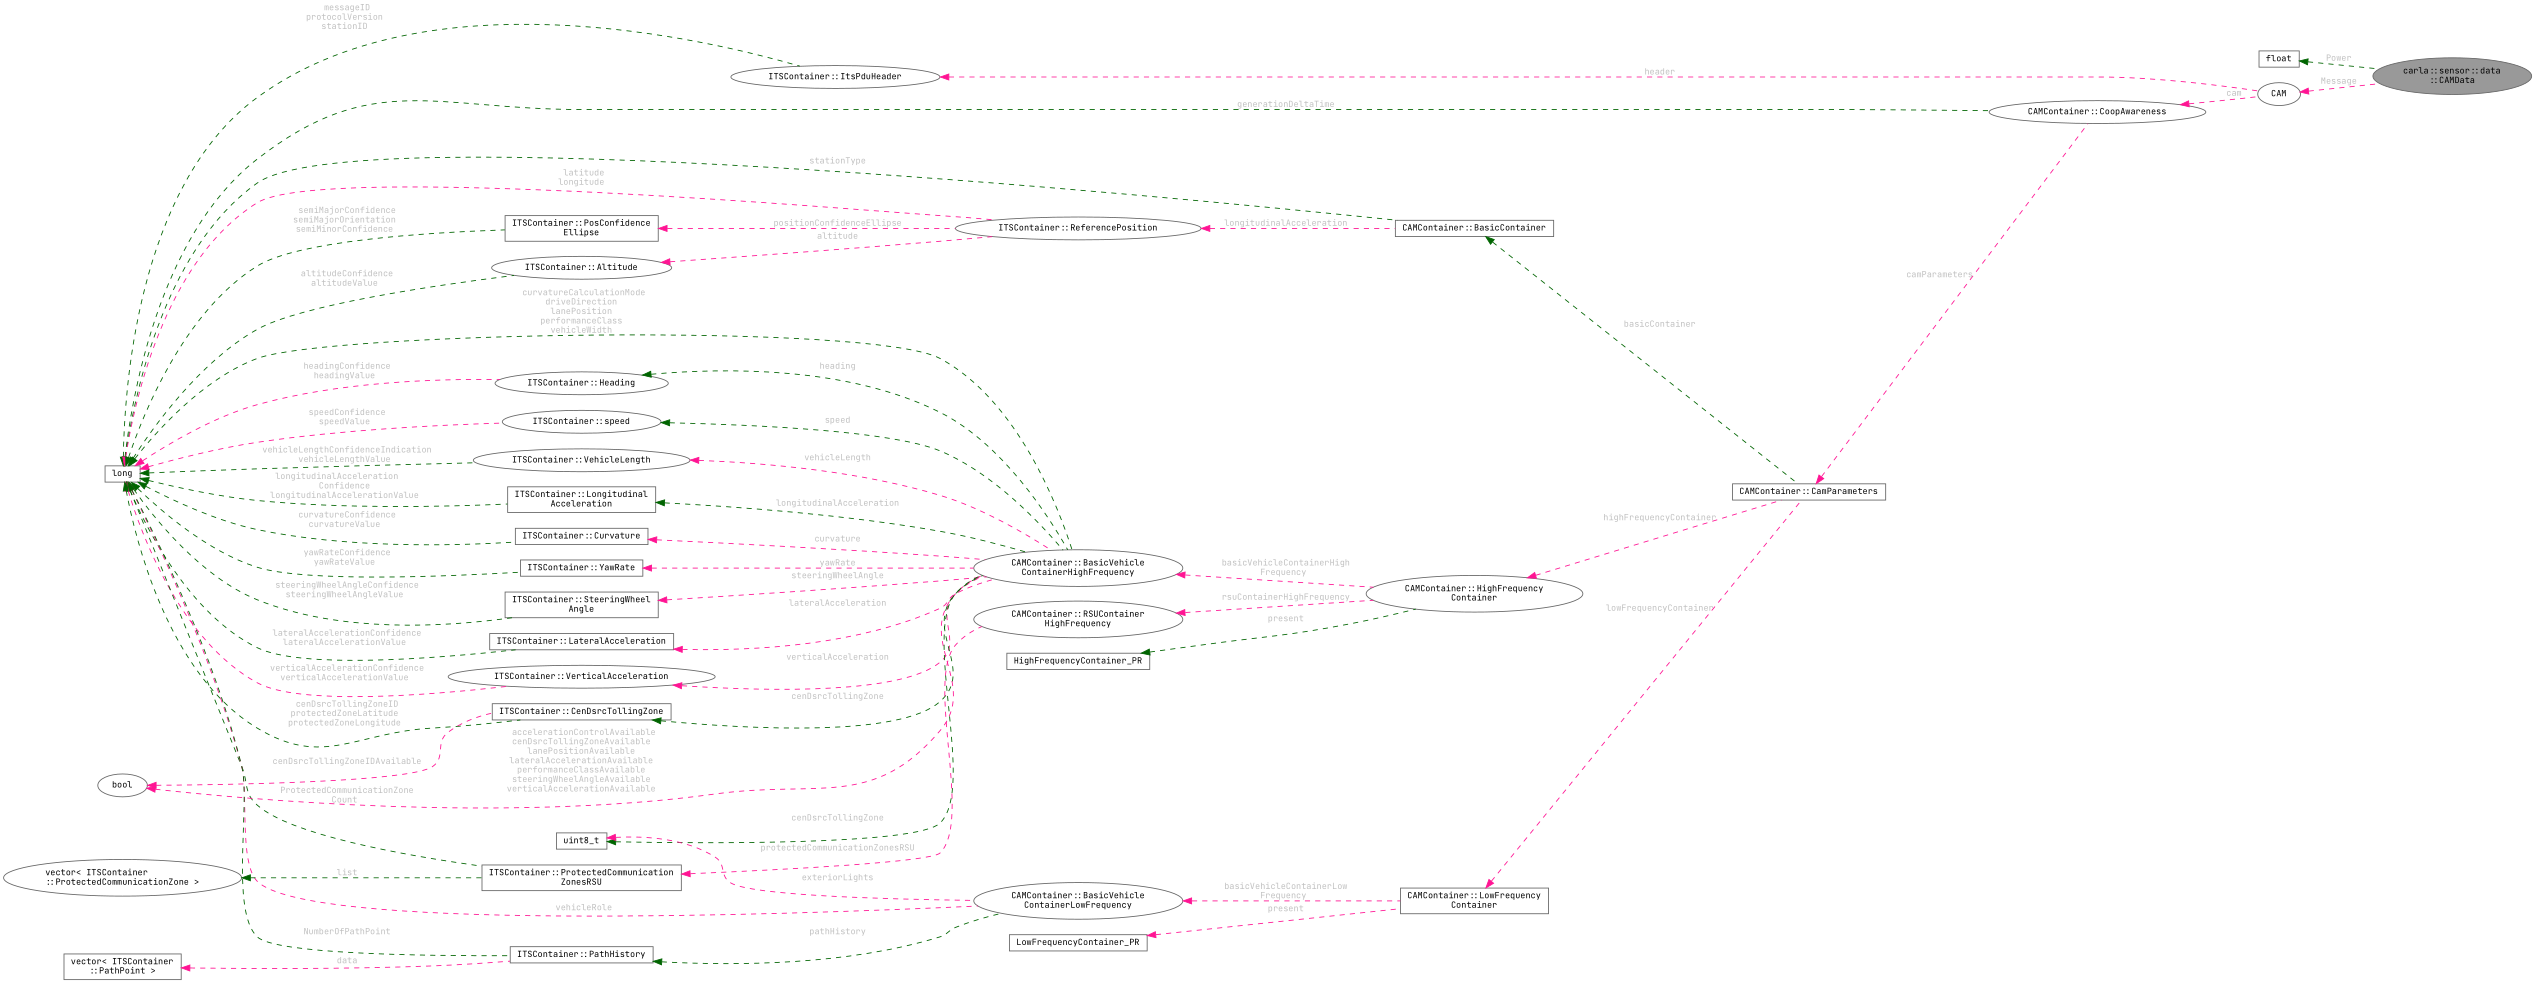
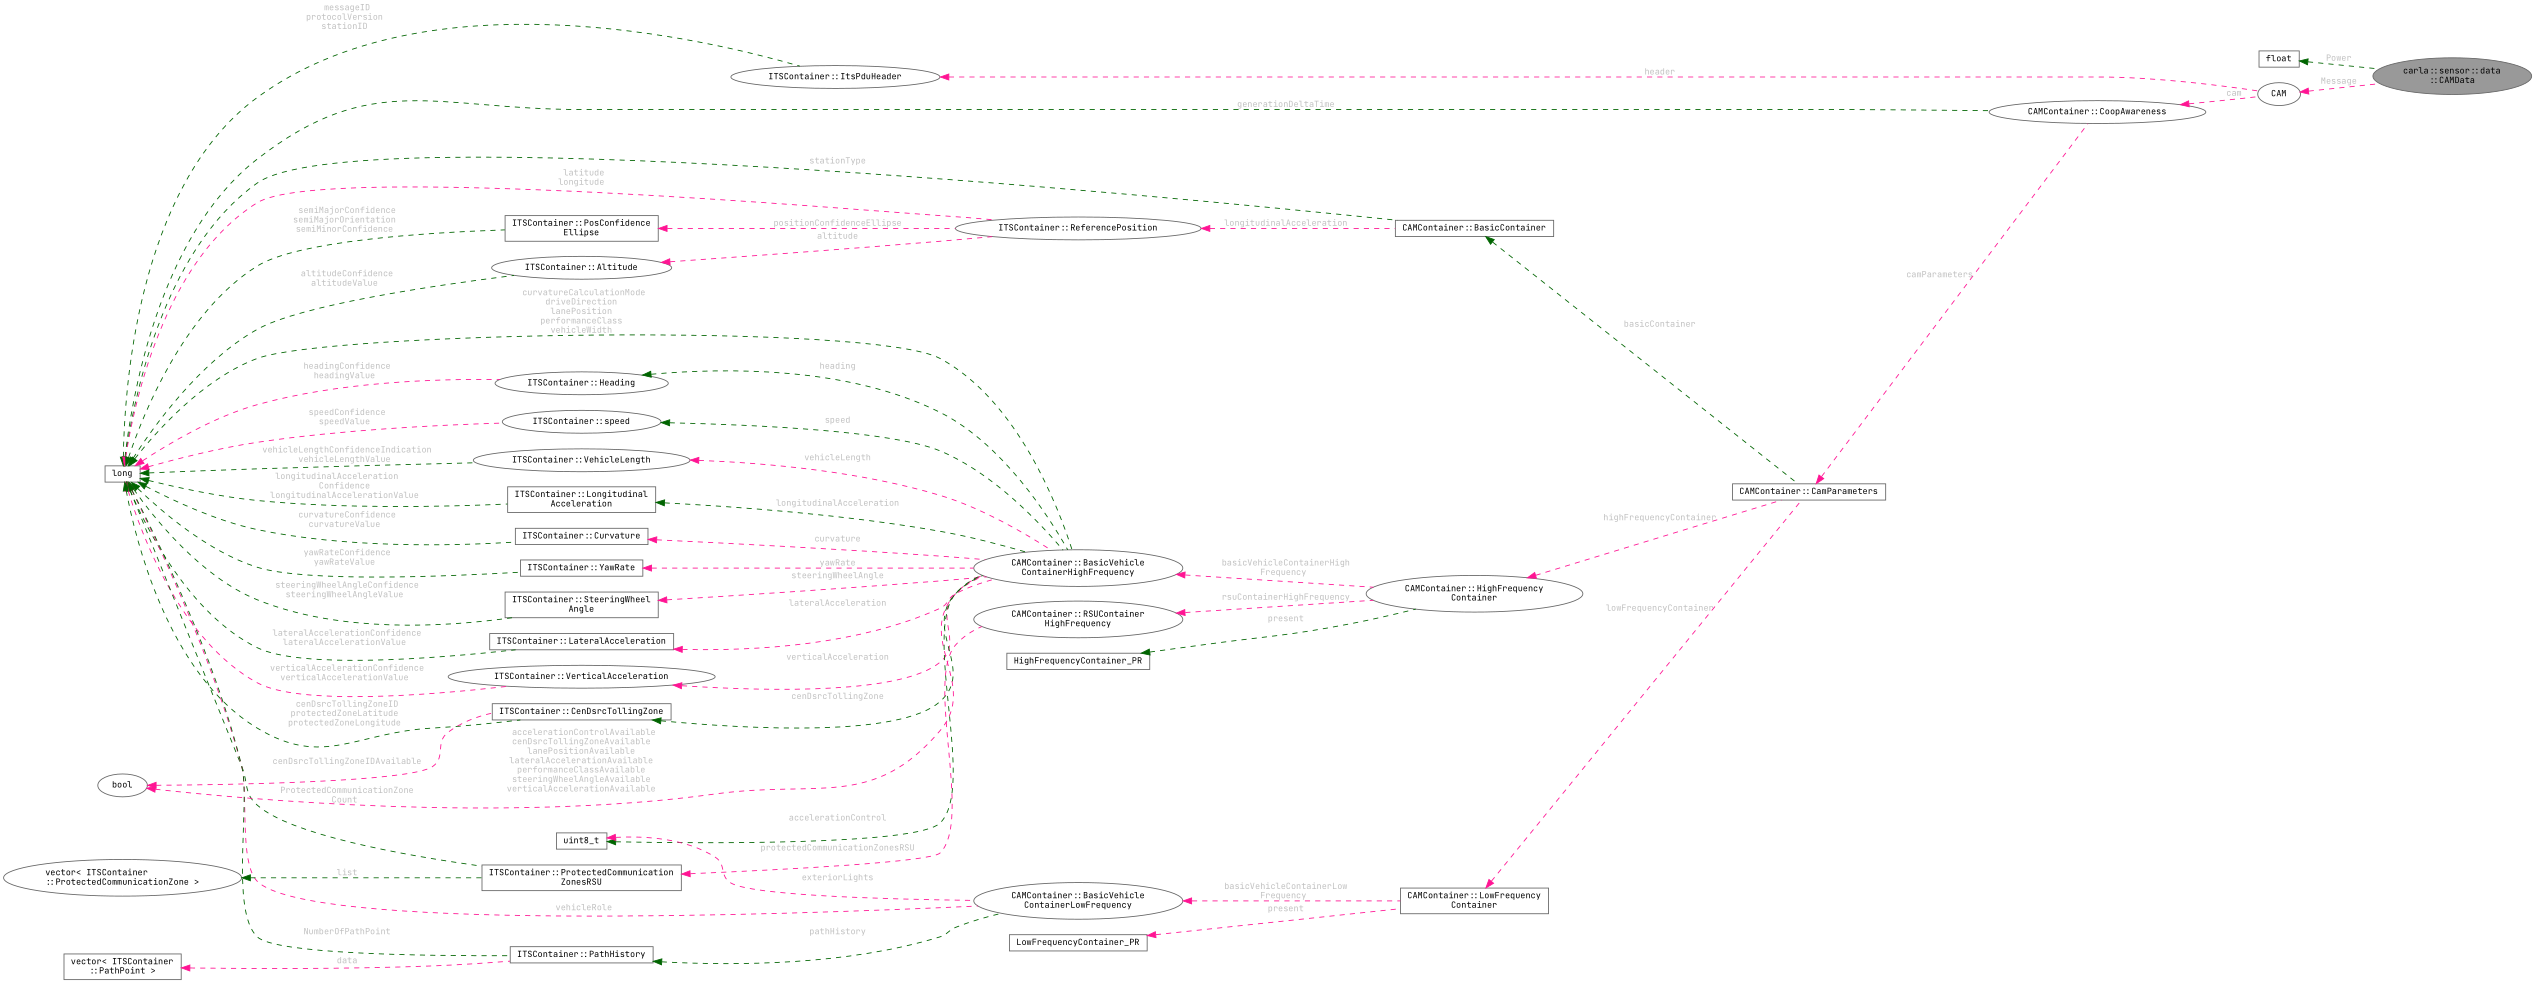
(835, 818) -> (835, 818)
